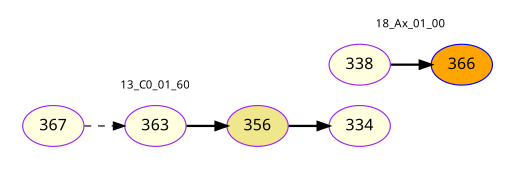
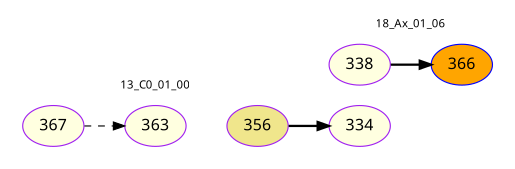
(411, 24) -> (411, 24)
(155, 86) -> (155, 86)
(201, 126) -> none
